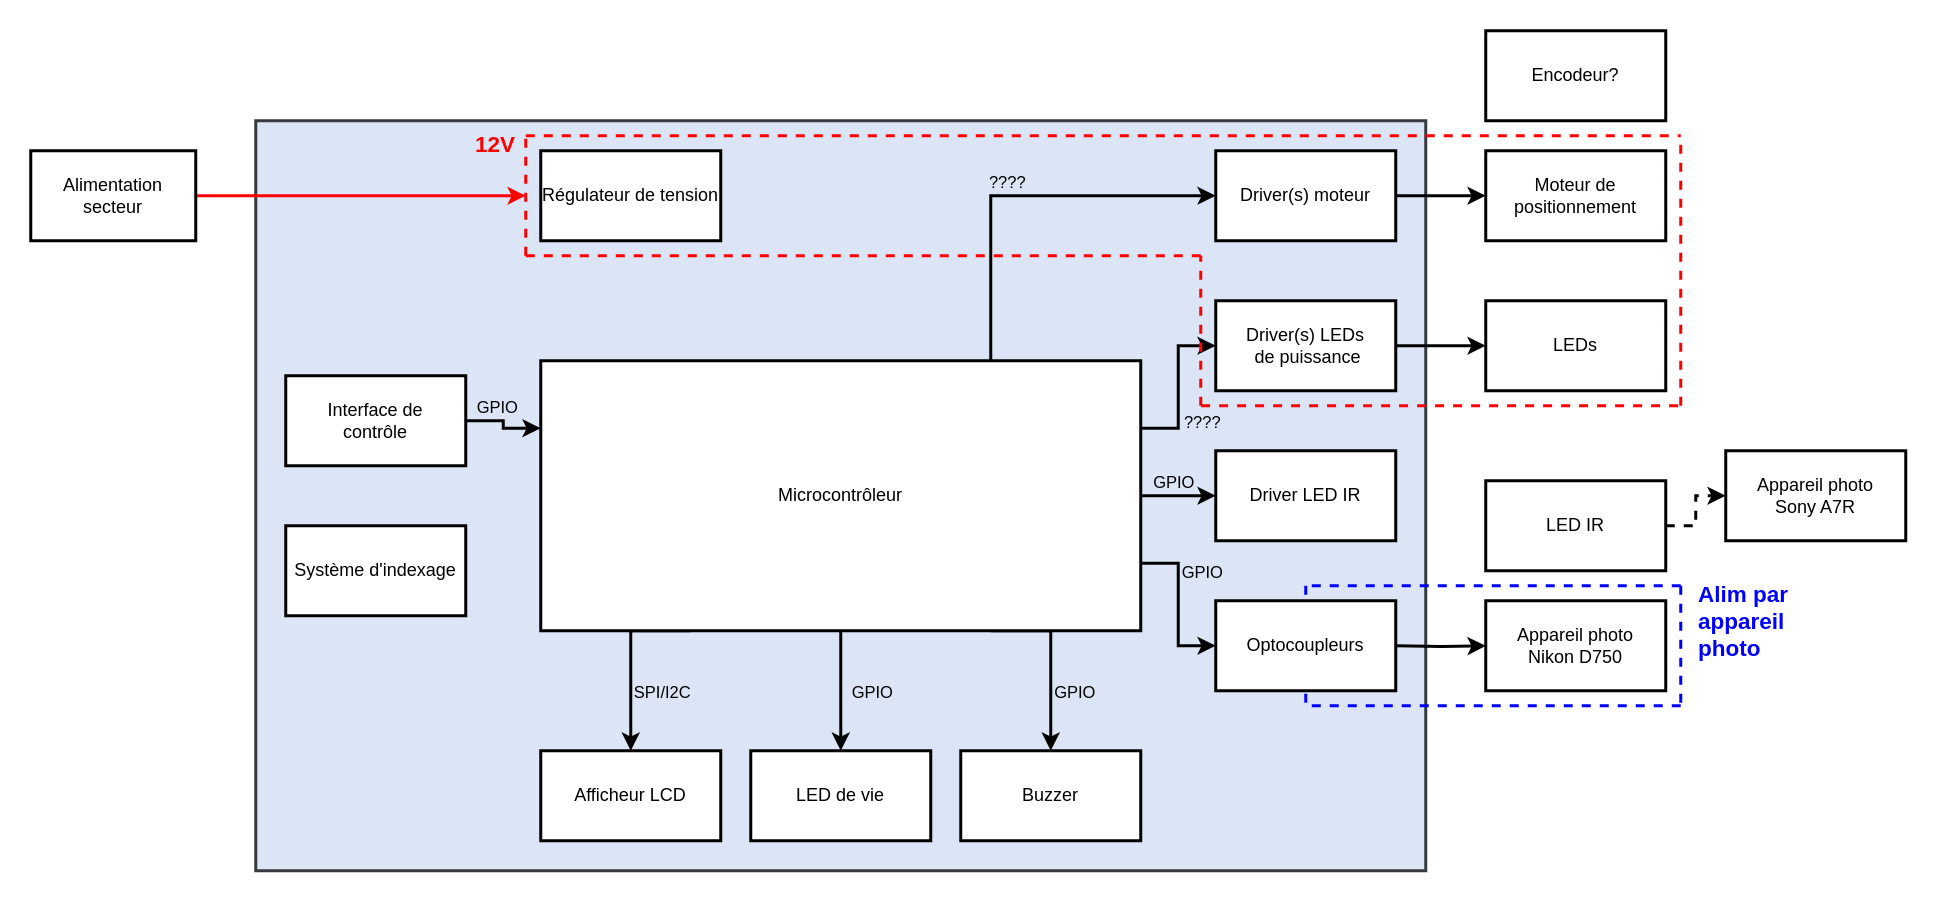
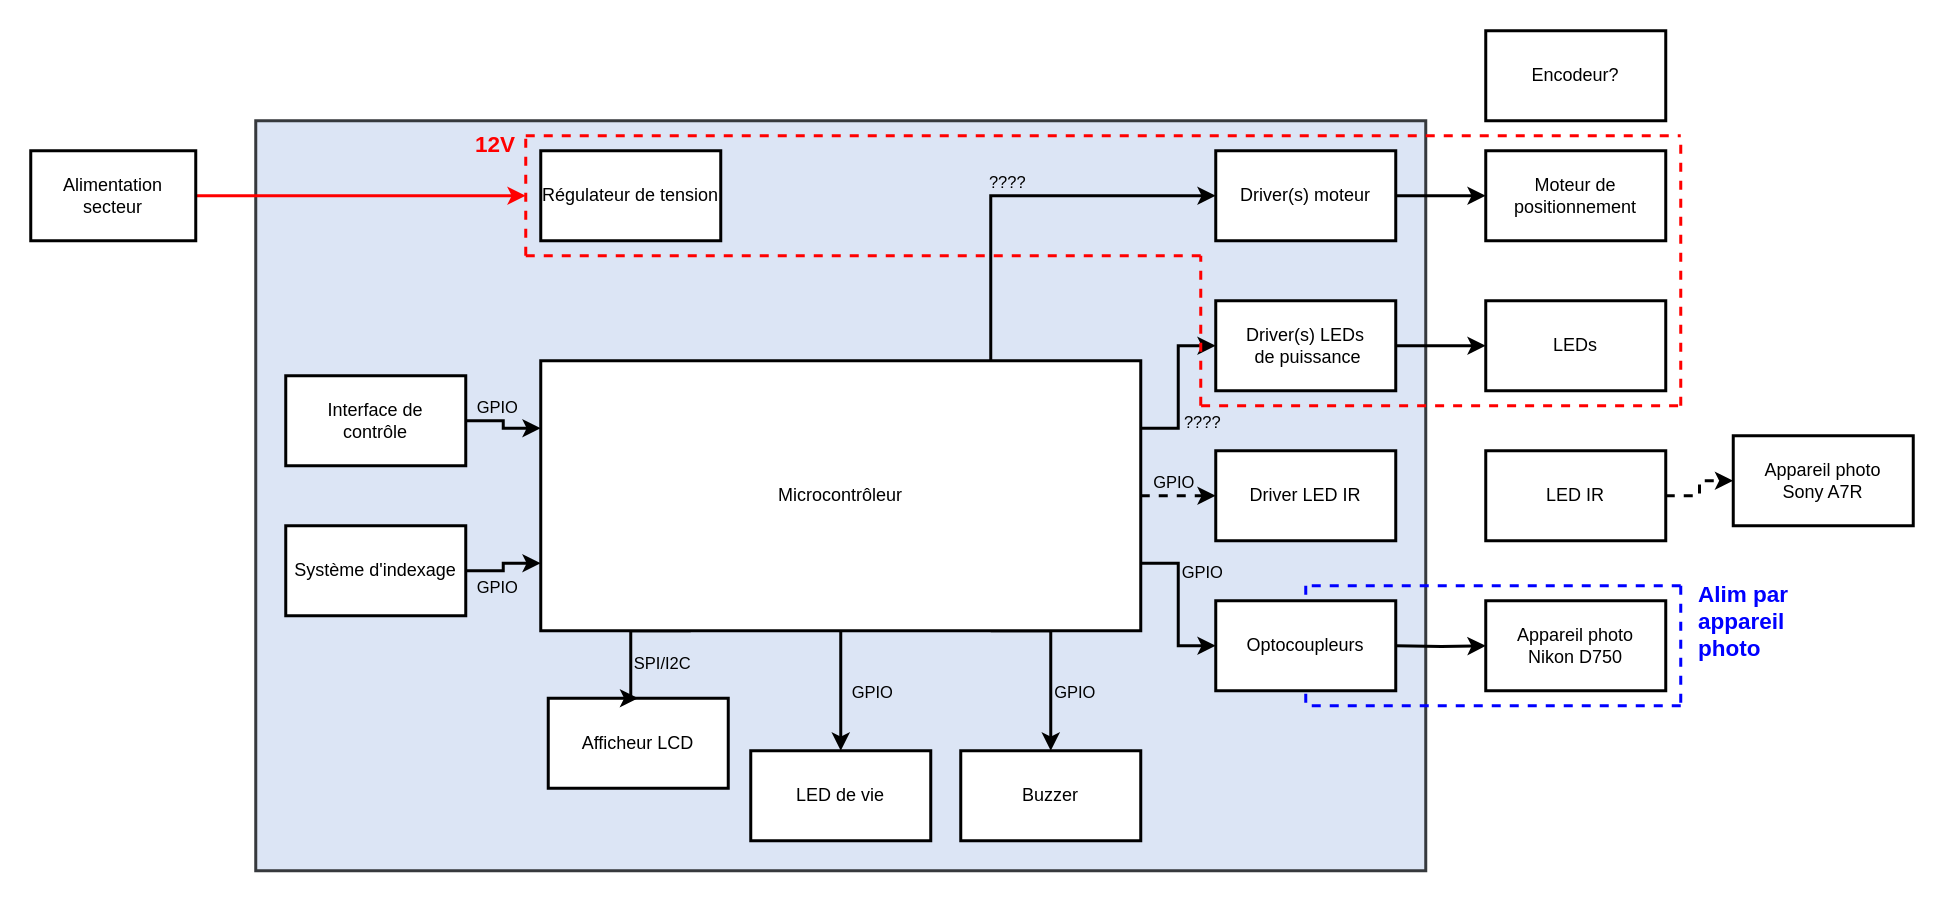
(1172, 496) -> (1172, 496)
(1816, 496) -> (1823, 481)
(1576, 526) -> (1576, 496)
none -> (500, 571)
(631, 796) -> (638, 743)
